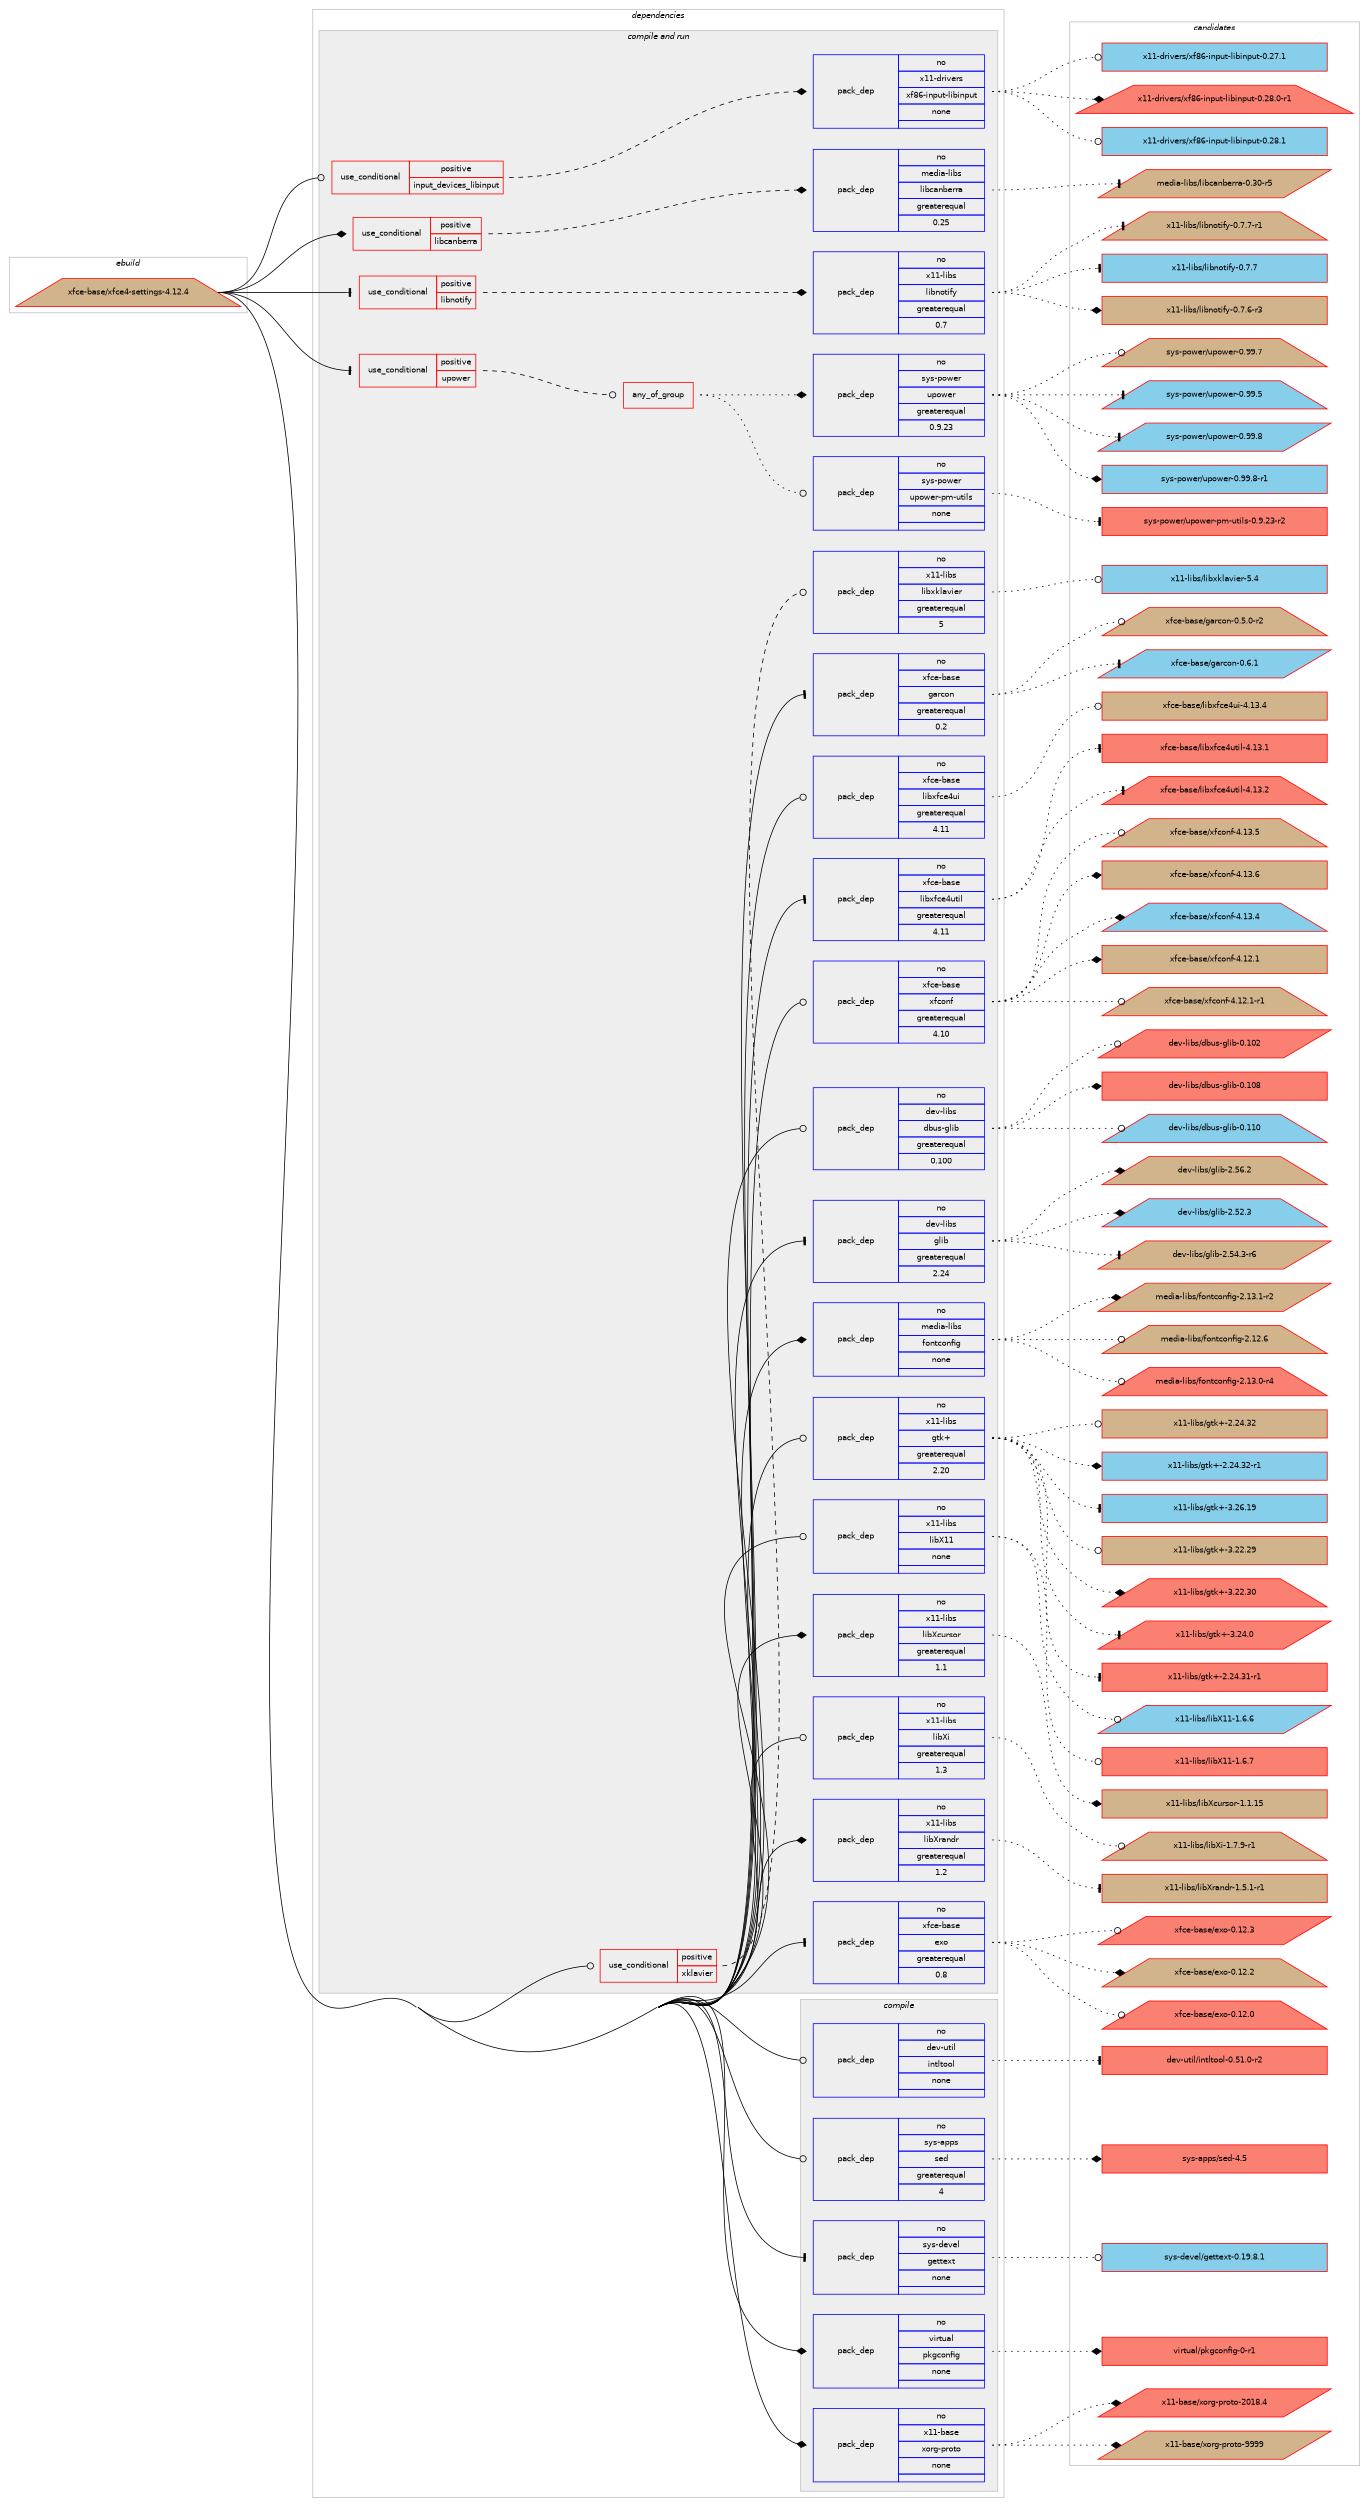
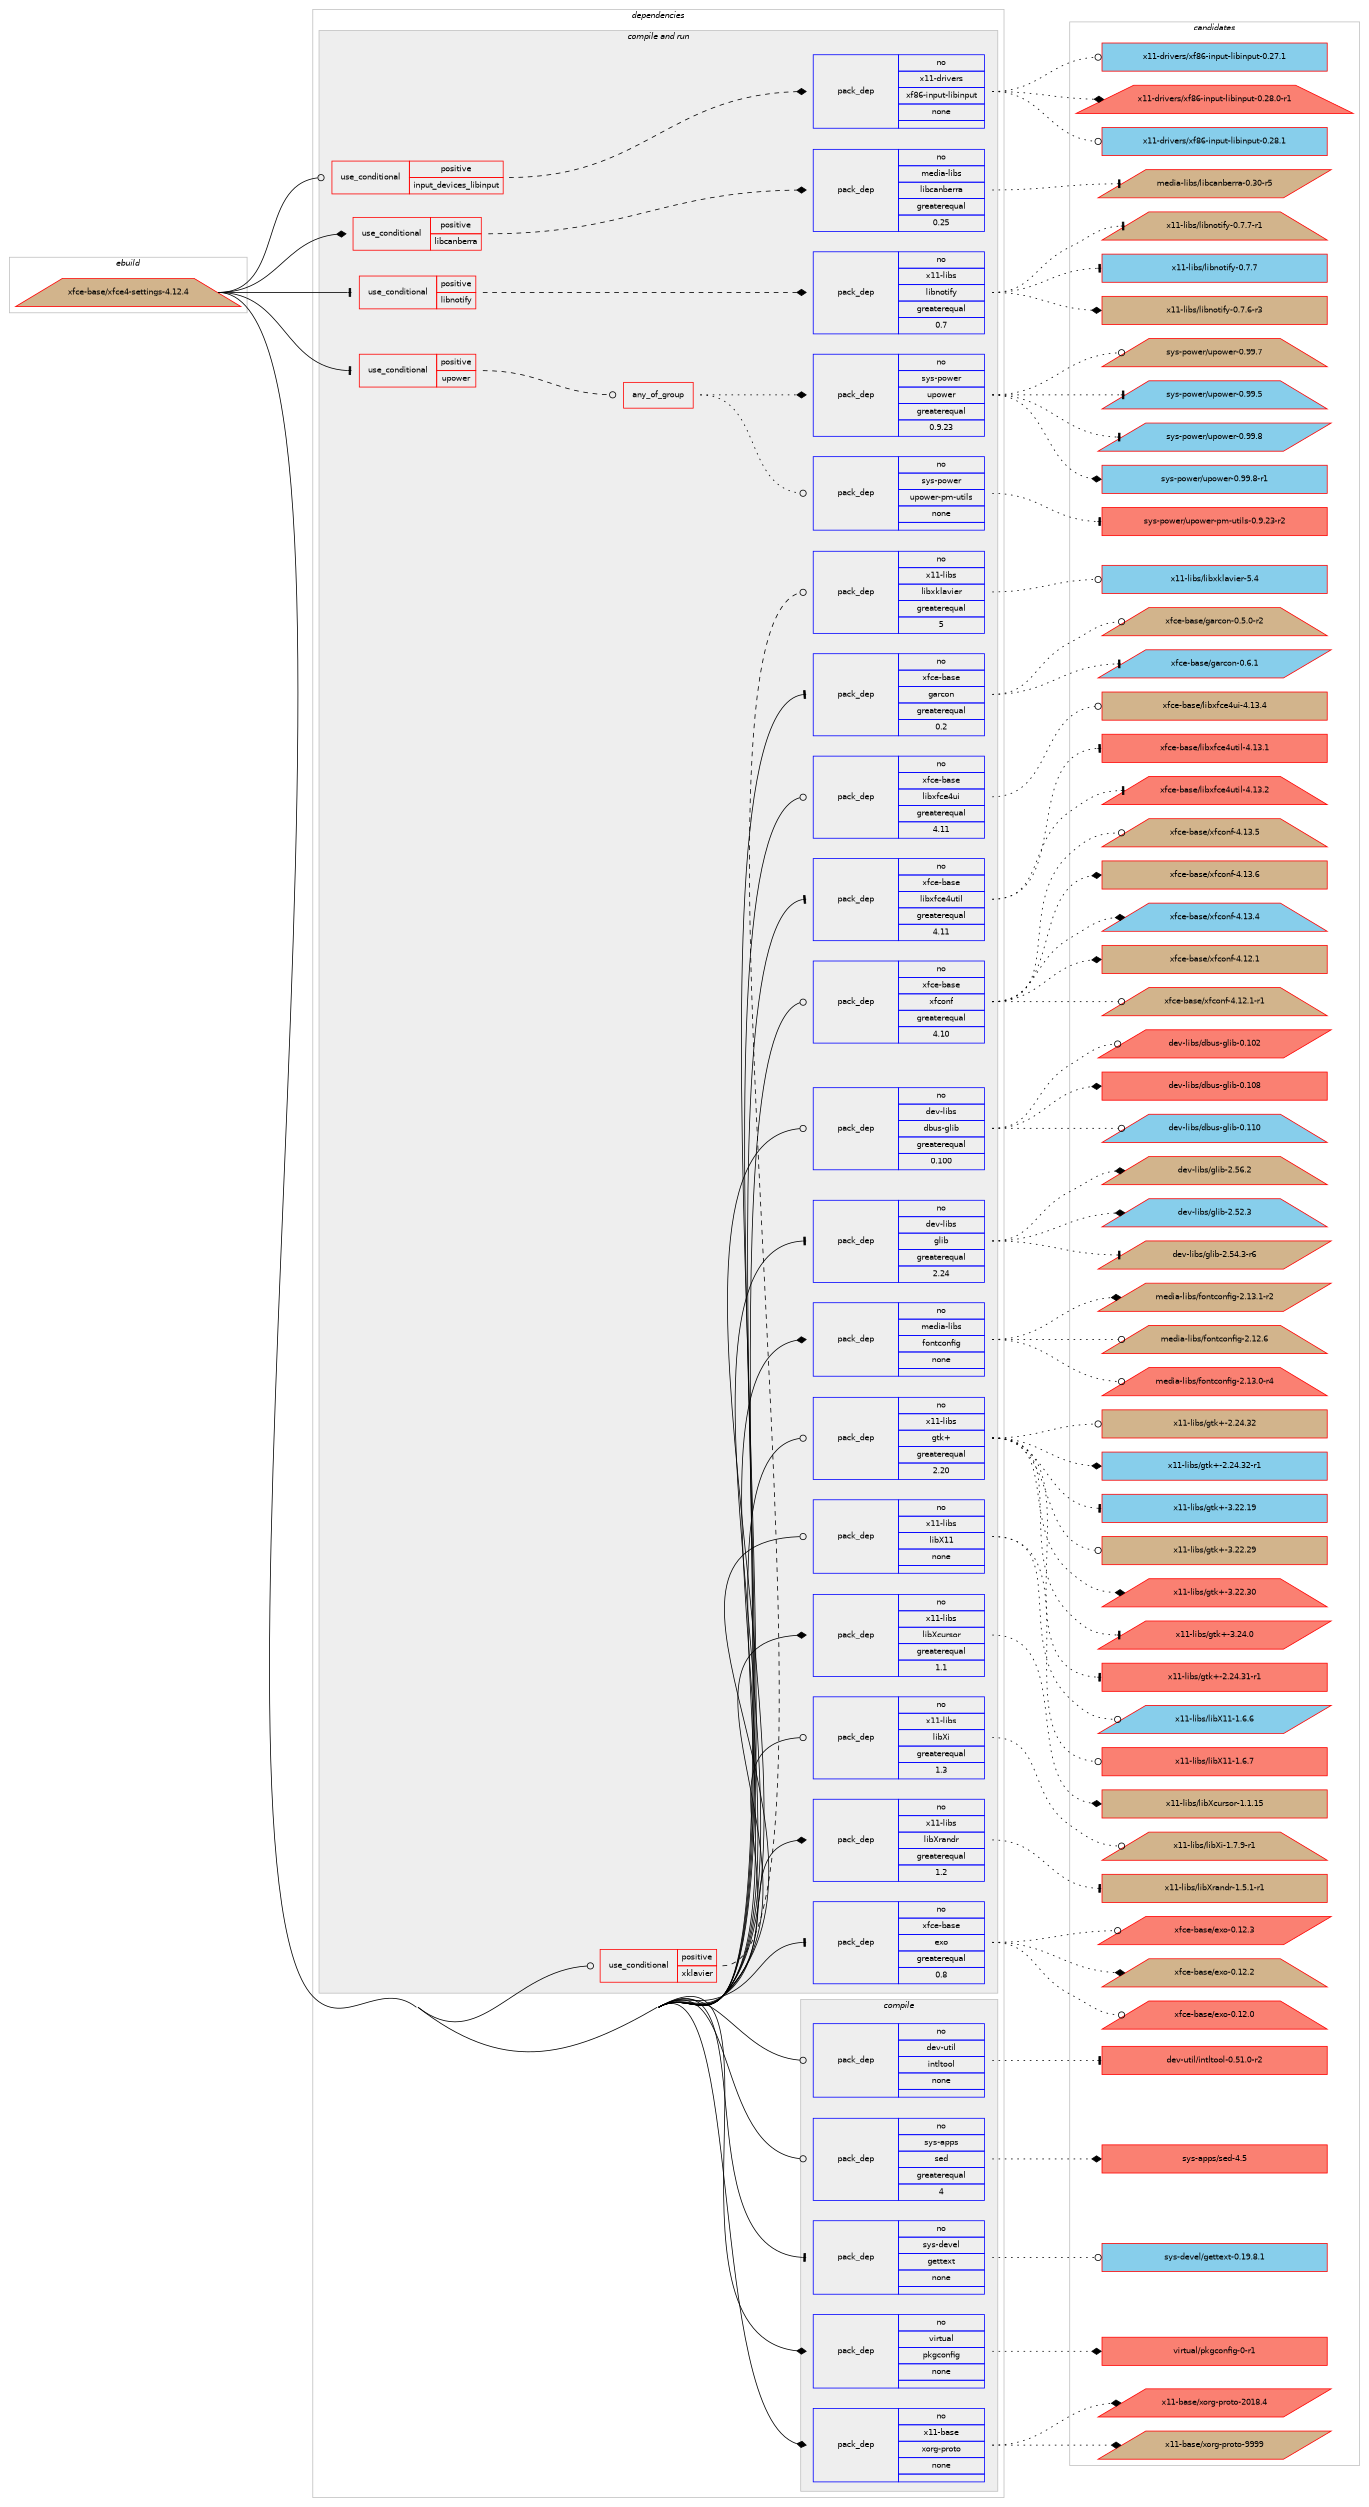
(1215, 1508) -> (1215, 1508)
